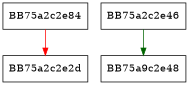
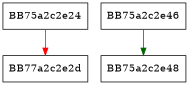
(45, 16) -> (45, 16)
(45, 69) -> (45, 69)
(143, 69) -> (143, 69)
